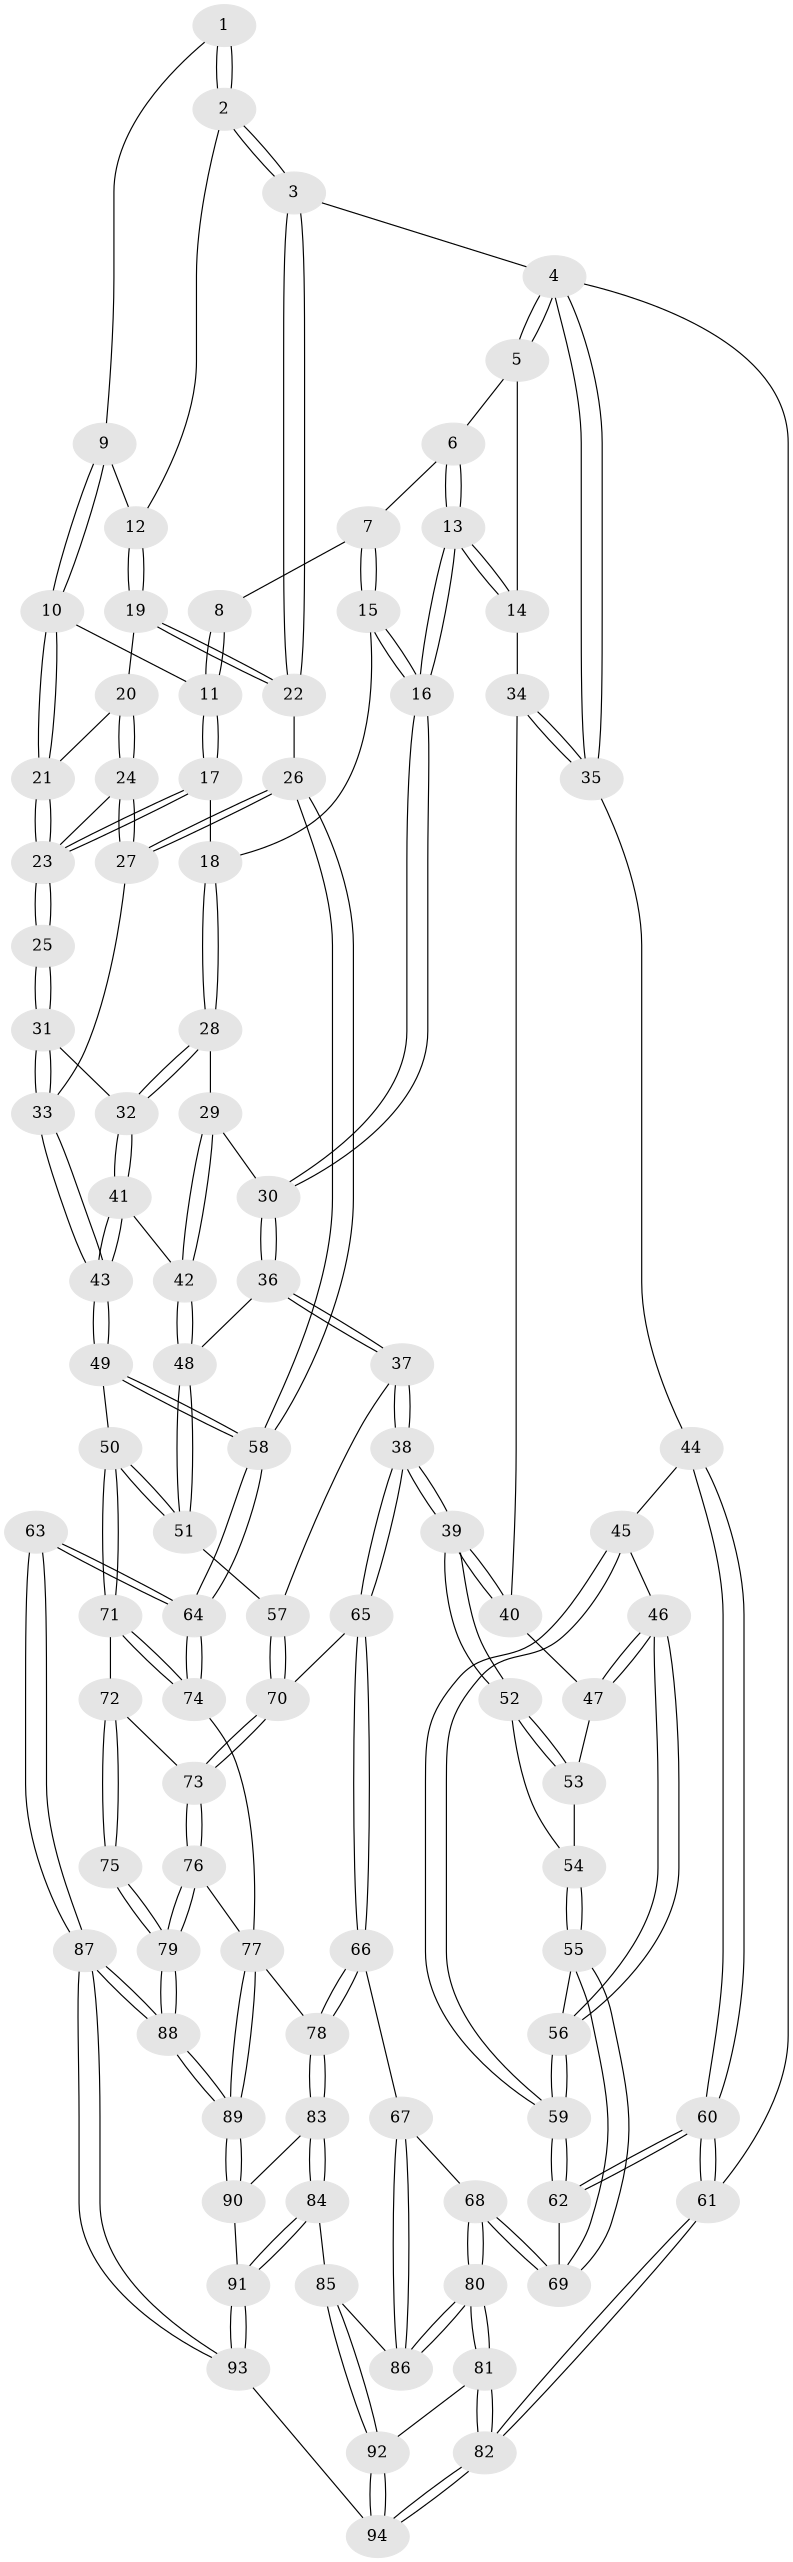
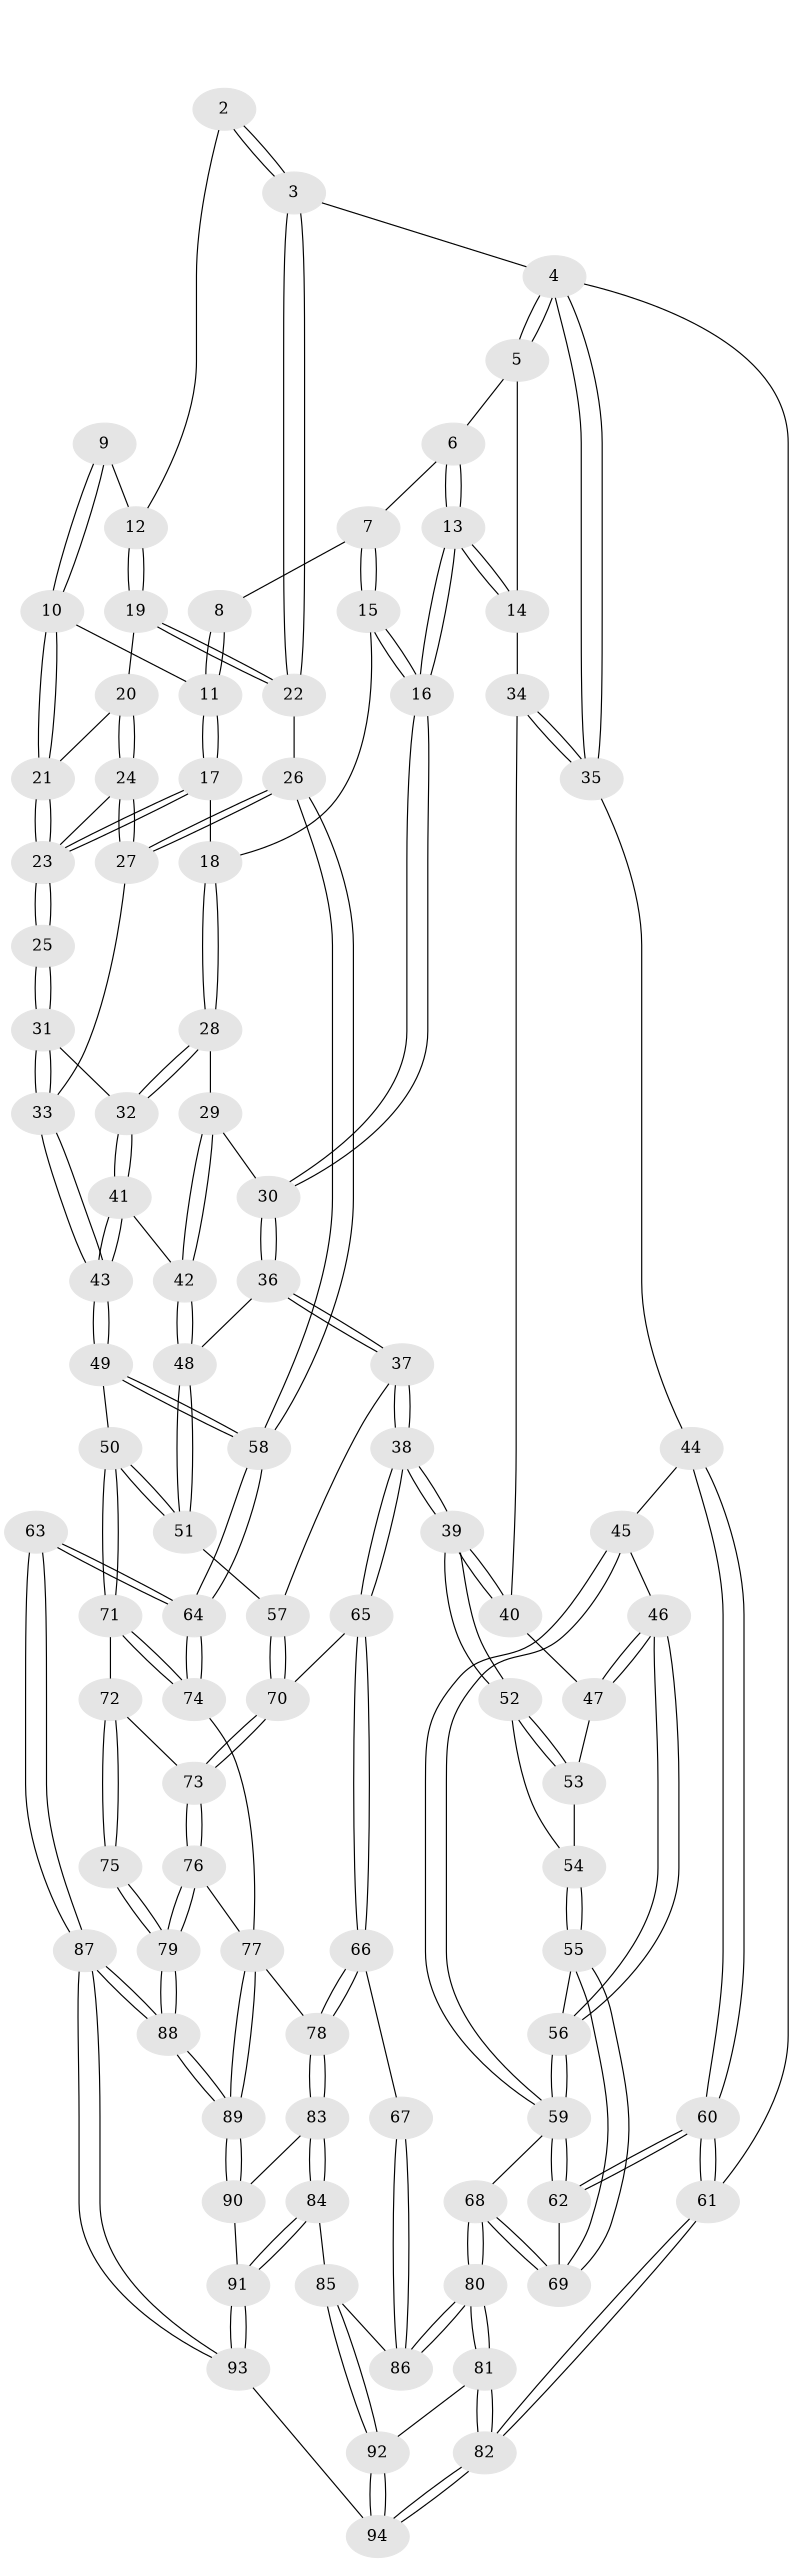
(224, 26) -> none
(438, 2160) -> (517, 2160)
